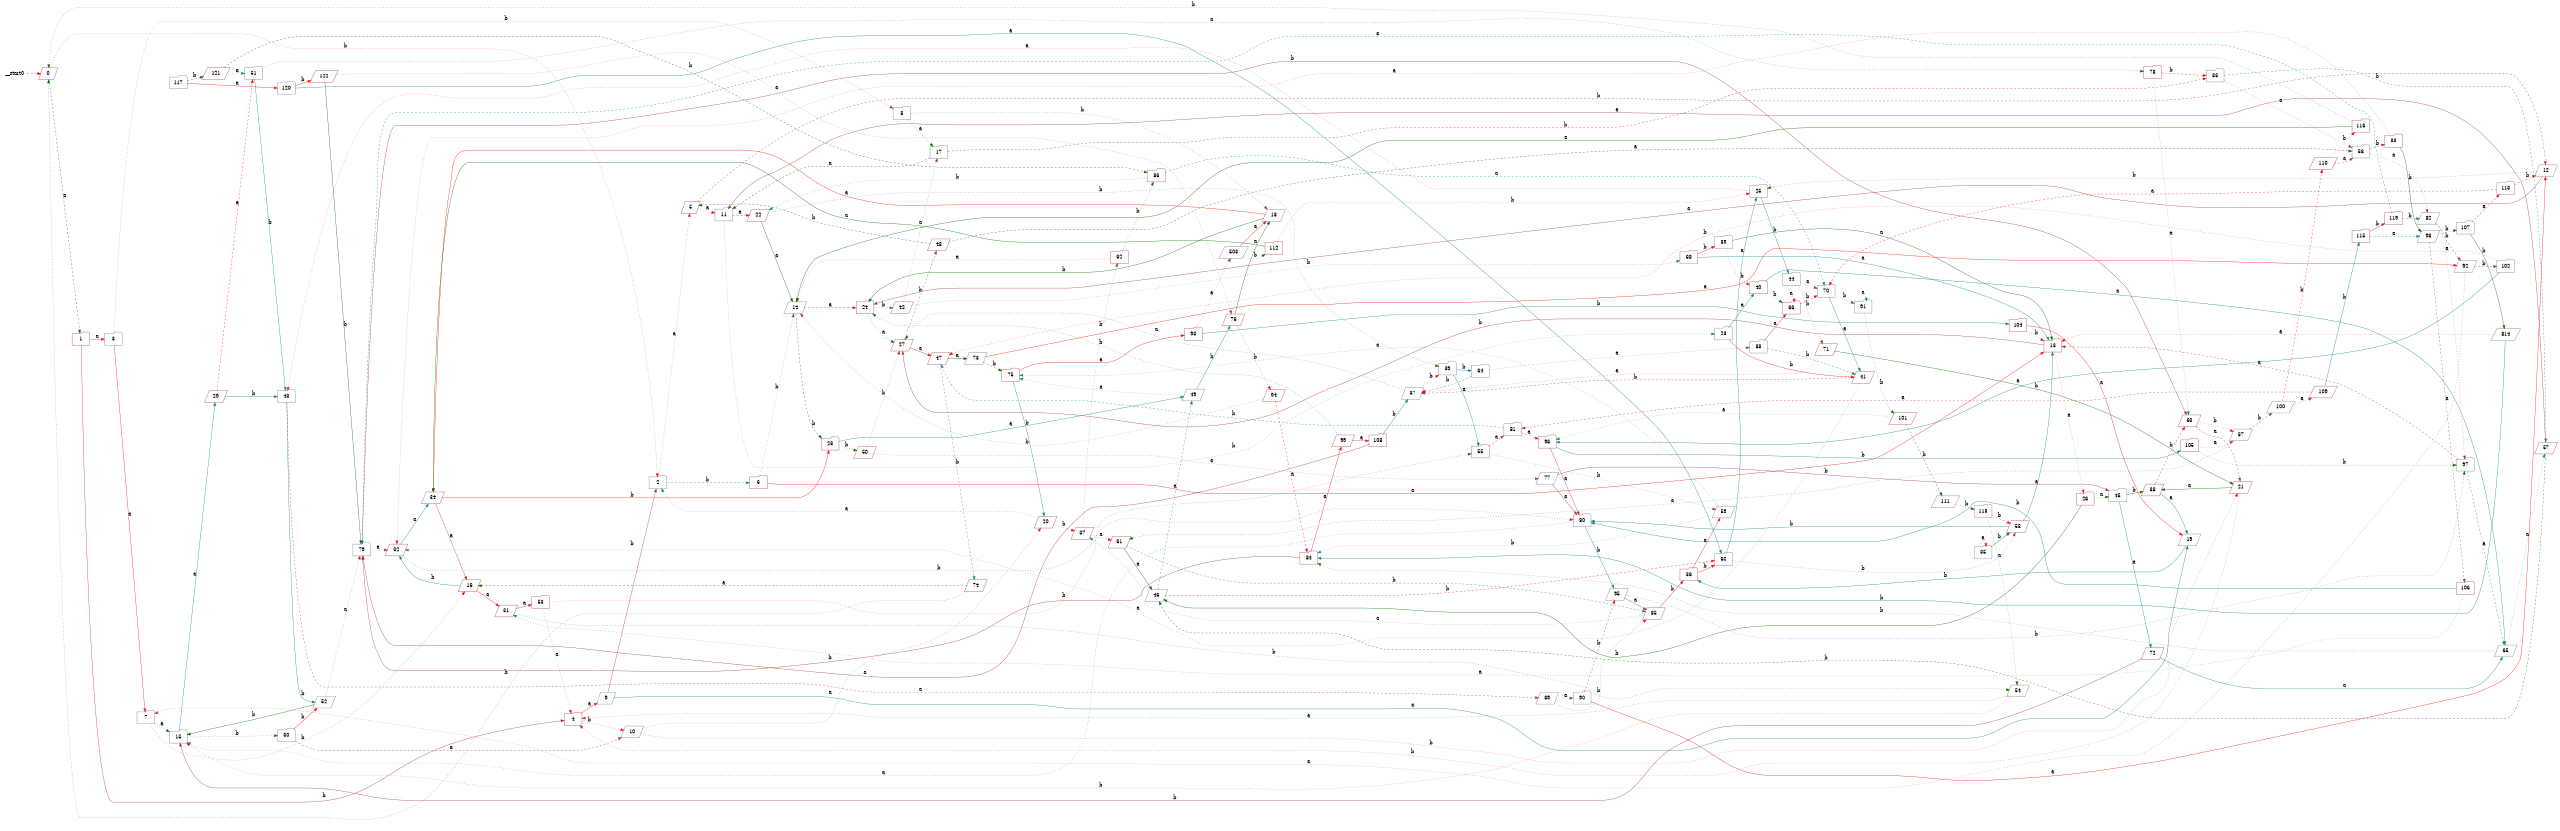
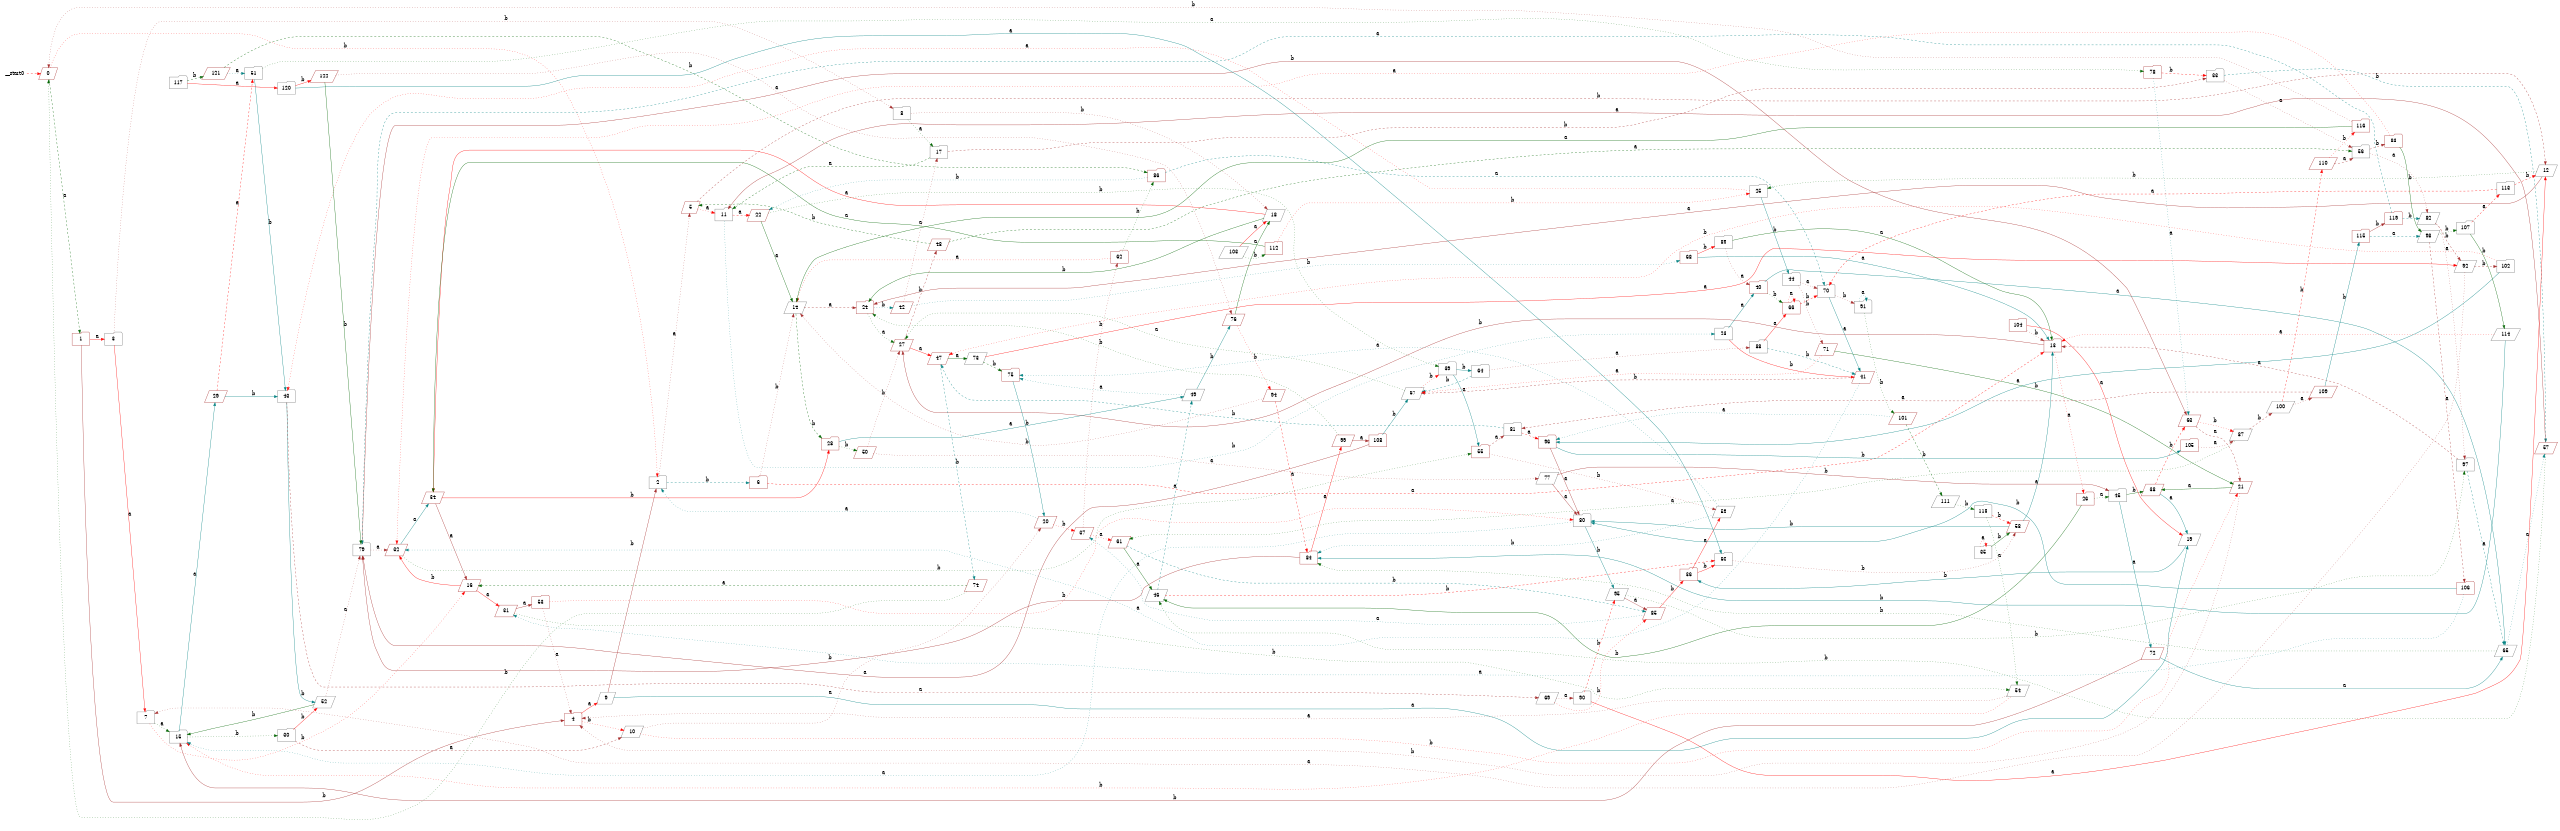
(1190, 7) -> (1190, 7)
(1234, 252) -> (1234, 252)
(1742, 276) -> (1742, 276)
(1193, 334) -> none
(2506, 335) -> (2506, 335)
(1737, 377) -> none
(2324, 465) -> none
(1420, 493) -> (1420, 493)
(426, 581) -> (426, 581)
(1964, 665) -> (1964, 665)
